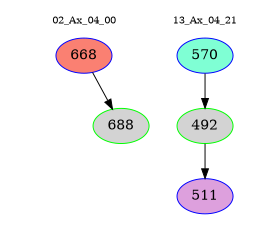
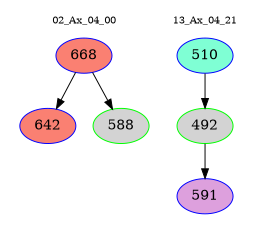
(205, 56) -> (205, 56)
none -> (48, 126)
(121, 126) -> (121, 126)
(205, 196) -> (205, 196)
